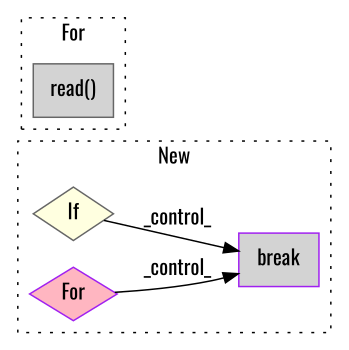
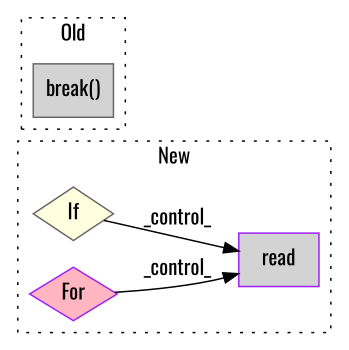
(73, 35) -> (73, 35)
(73, 91) -> (73, 91)
(279, 260) -> (279, 260)
